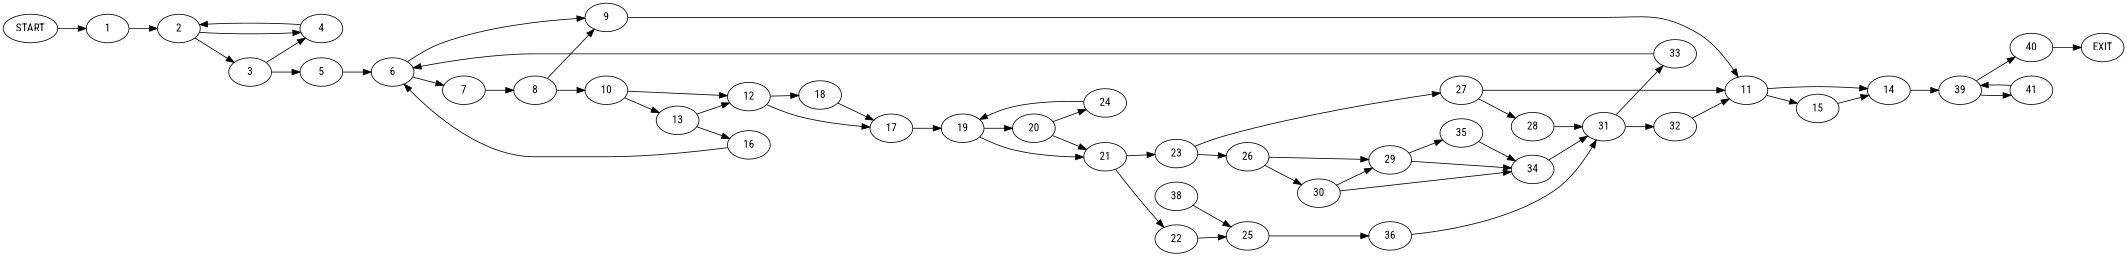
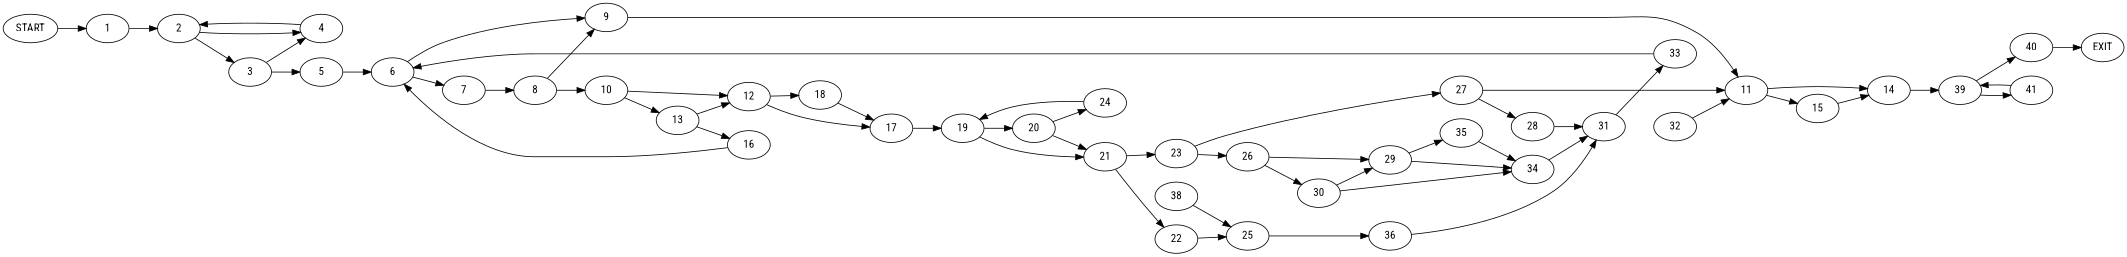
(1636, 127) -> none
